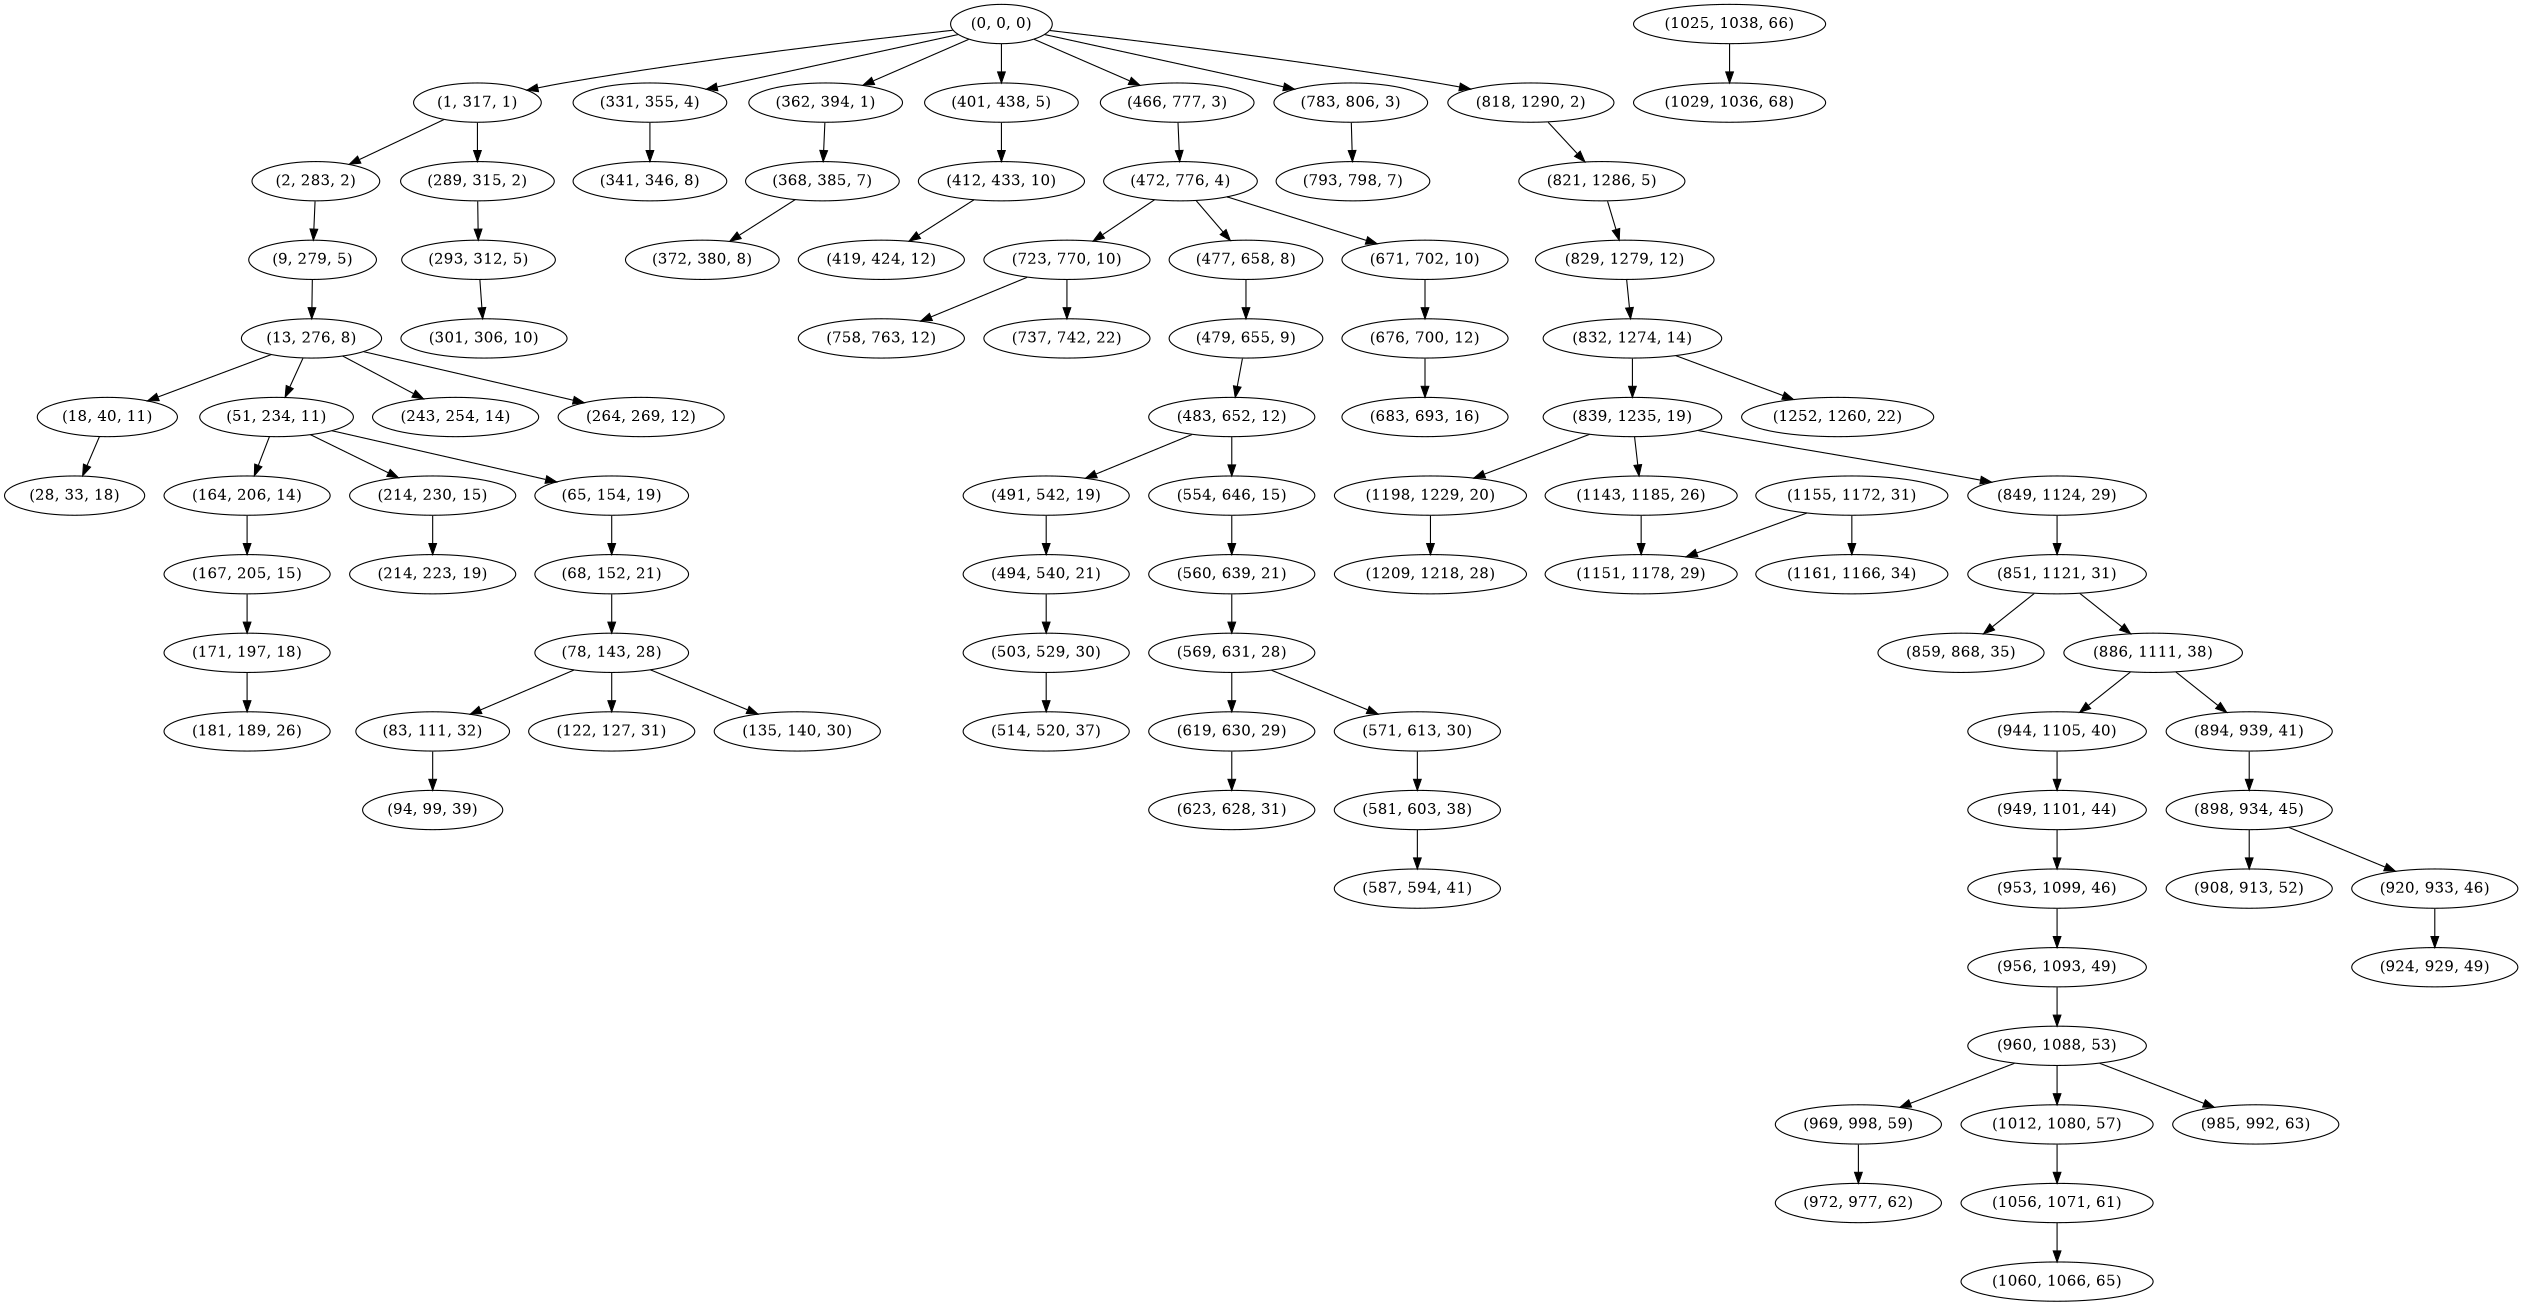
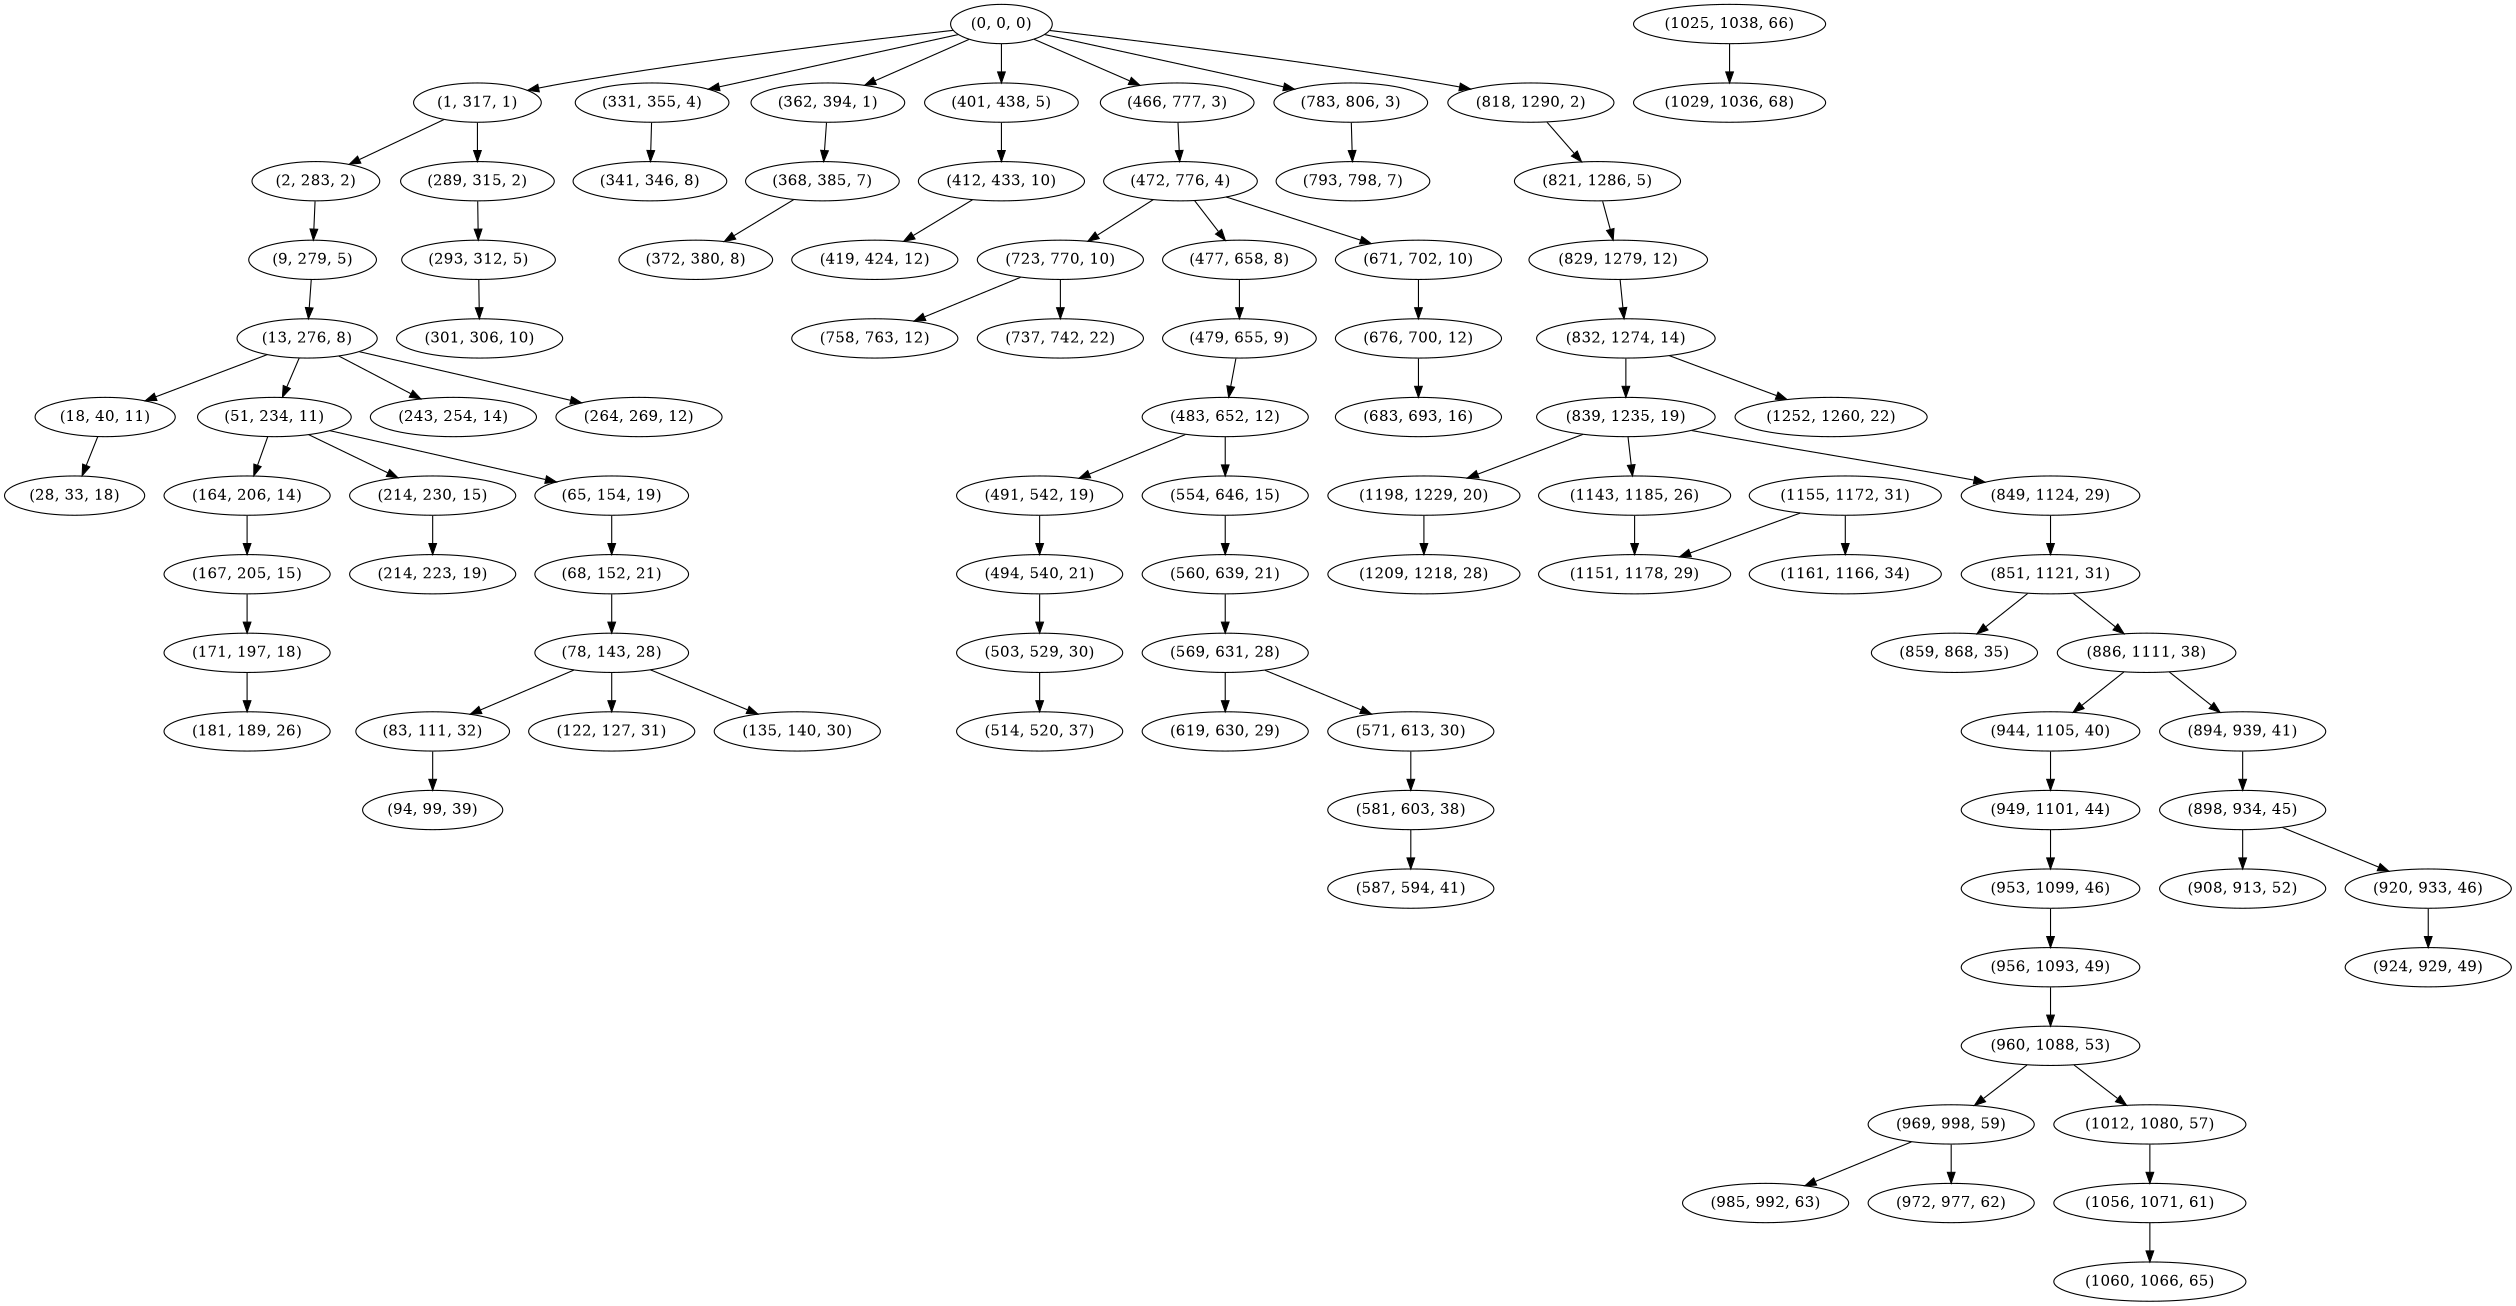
(1232, 810) -> none
(2152, 1083) -> (1863, 1162)
